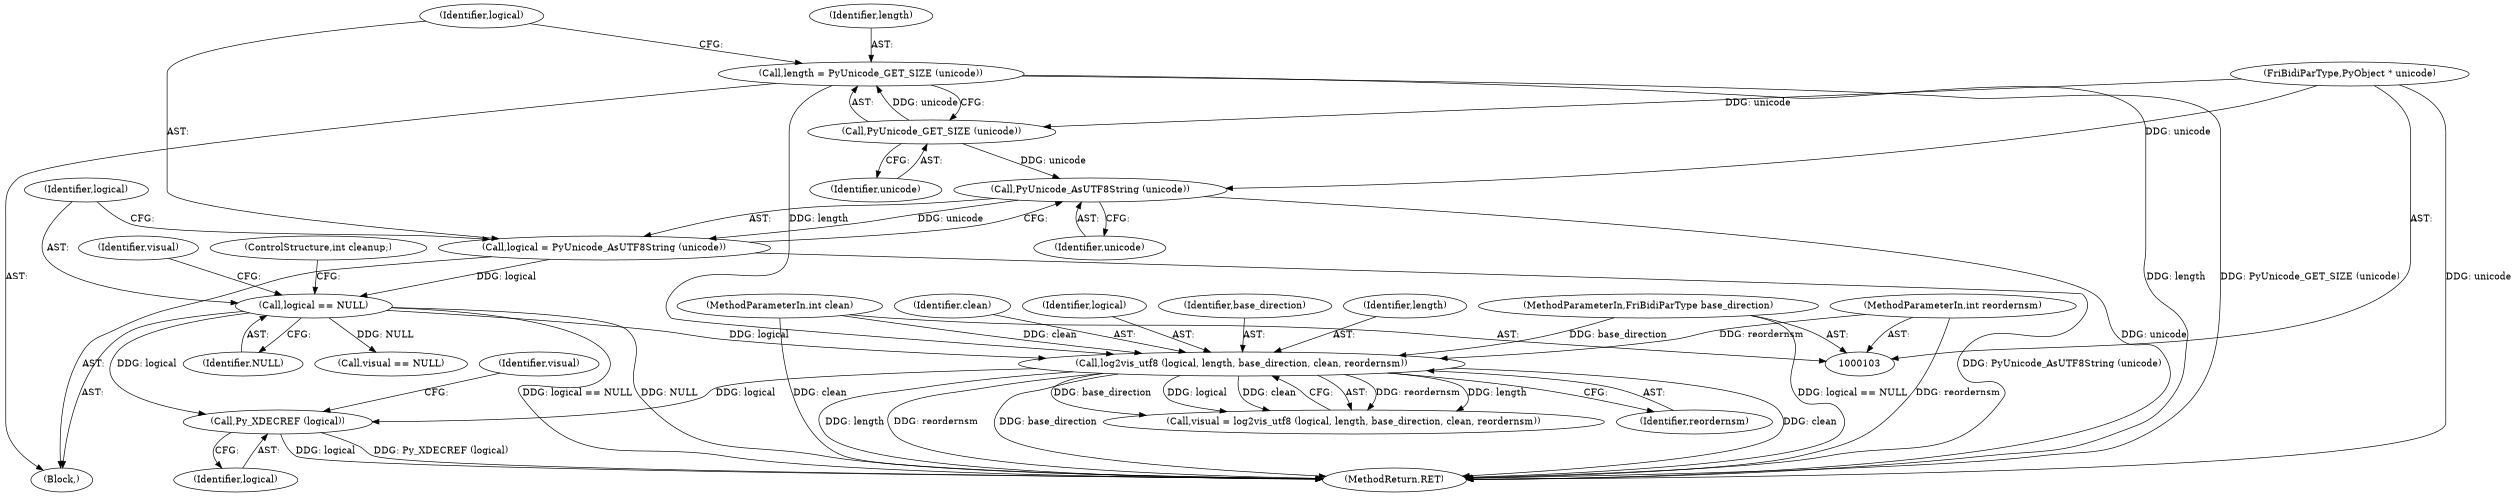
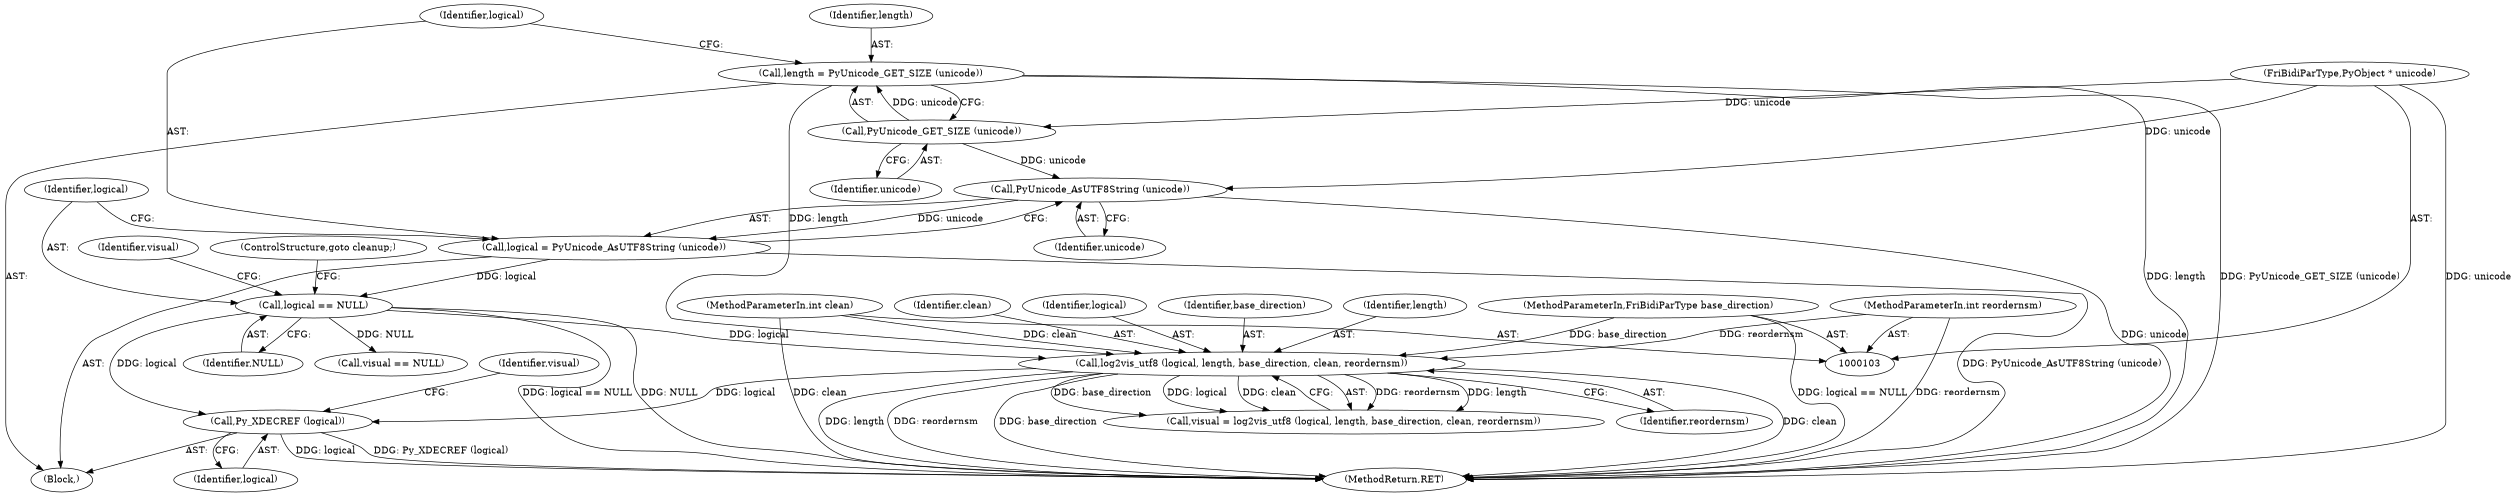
(318, 248) -> (318, 248)
(115, 341) -> (165, 452)
